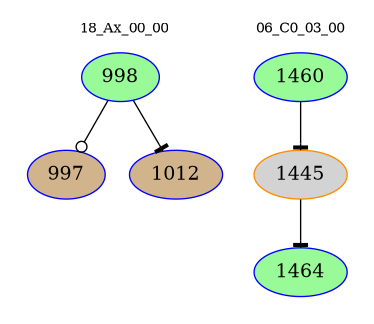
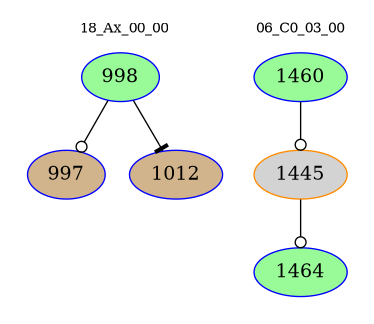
(301, 123) -> (301, 121)
(301, 220) -> (301, 218)
